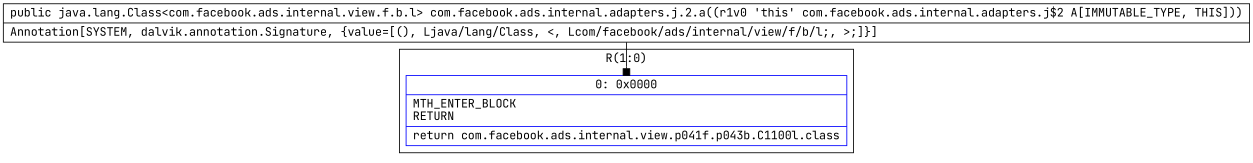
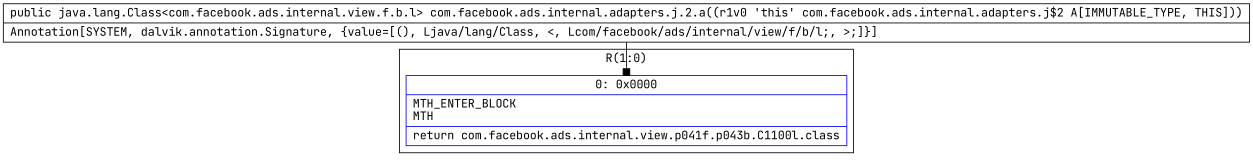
(434, 116) -> (423, 116)
